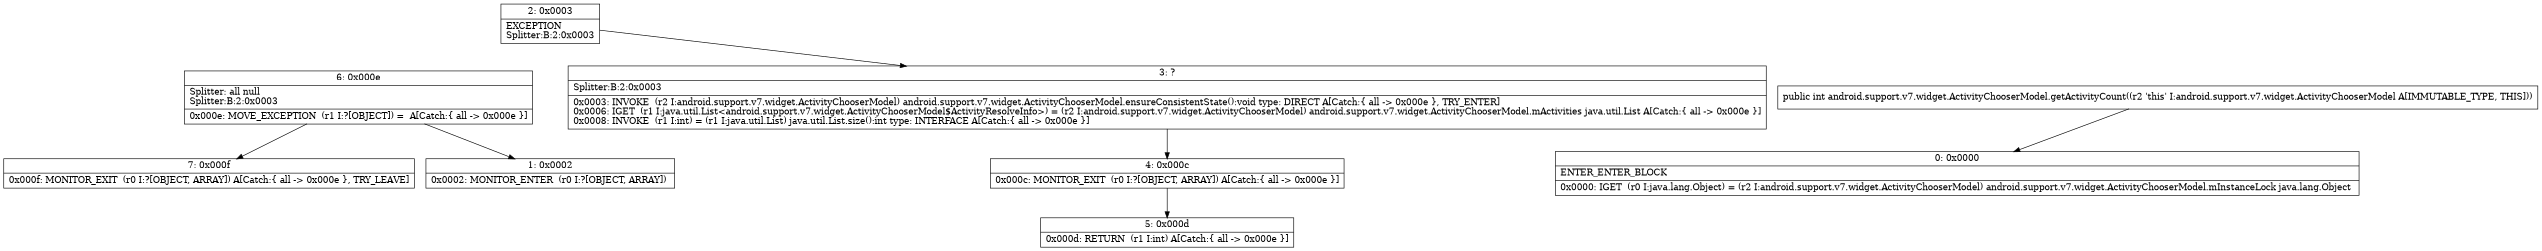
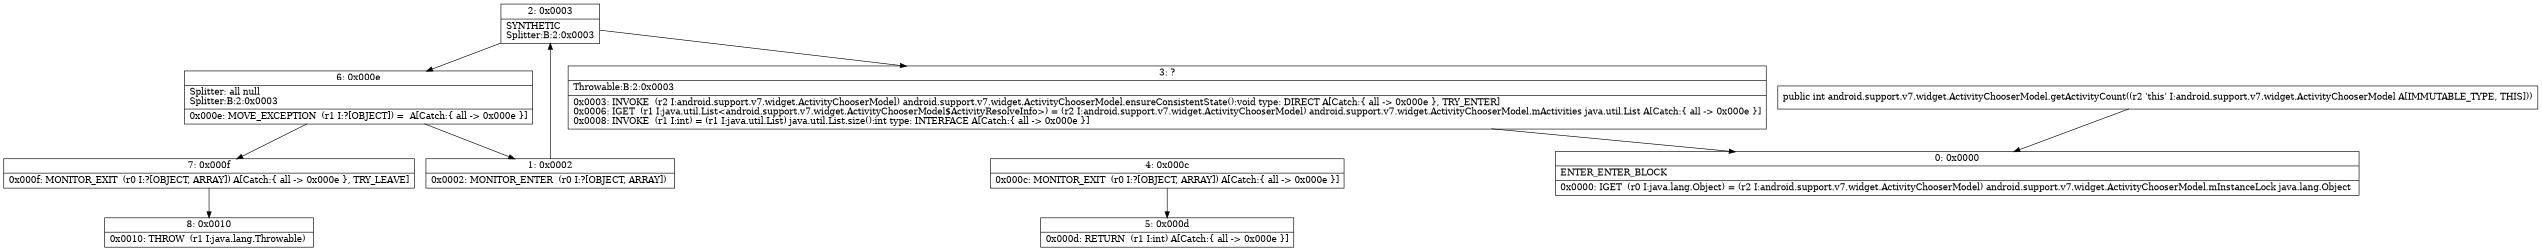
(534, 26) -> (533, 26)
none -> (467, 56)
(618, 88) -> (624, 88)
none -> (550, 104)
(1167, 141) -> (1610, 140)
none -> (209, 232)
